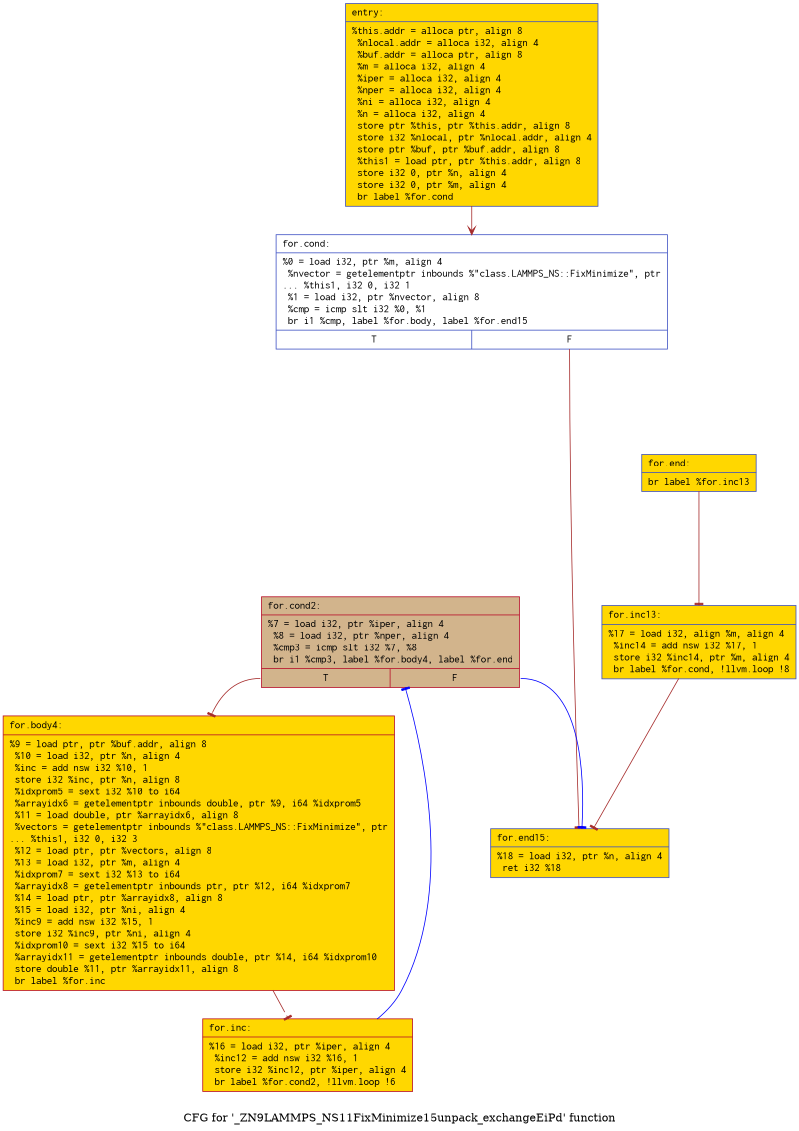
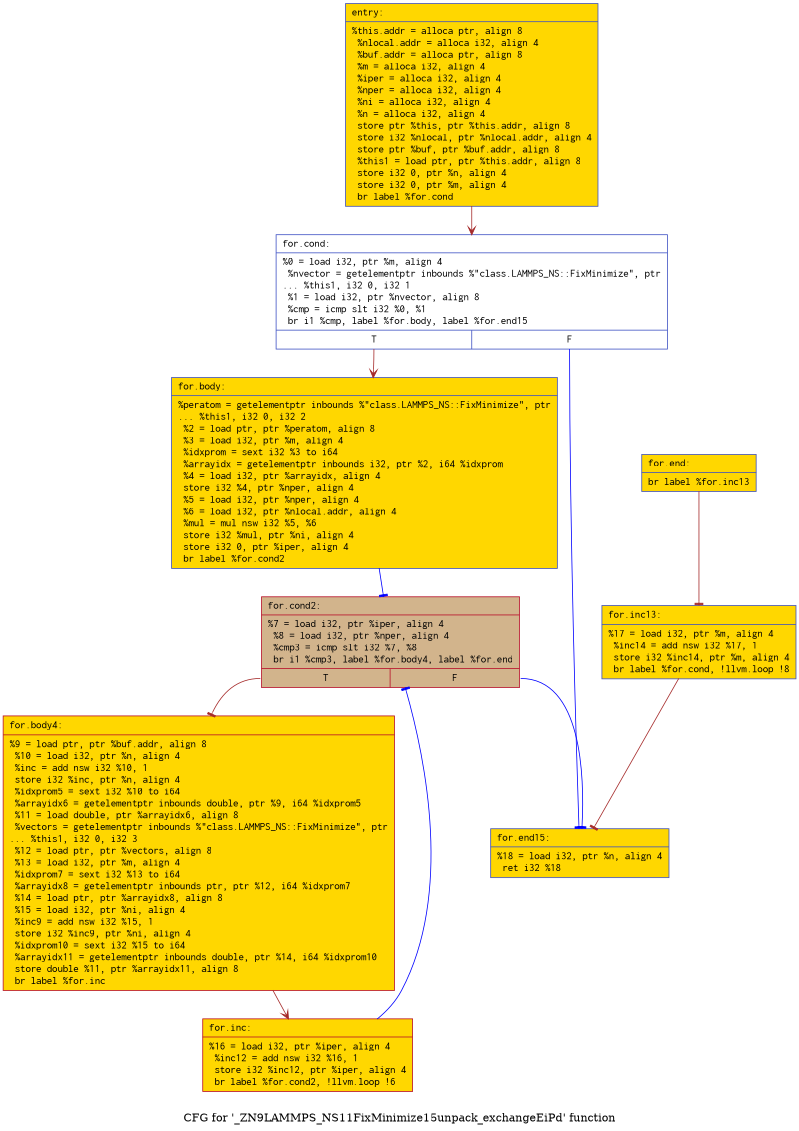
none -> (364, 473)
(572, 587) -> (572, 587)
(696, 633) -> (691, 633)
(95, 779) -> (95, 779)
(279, 1001) -> (279, 1001)
